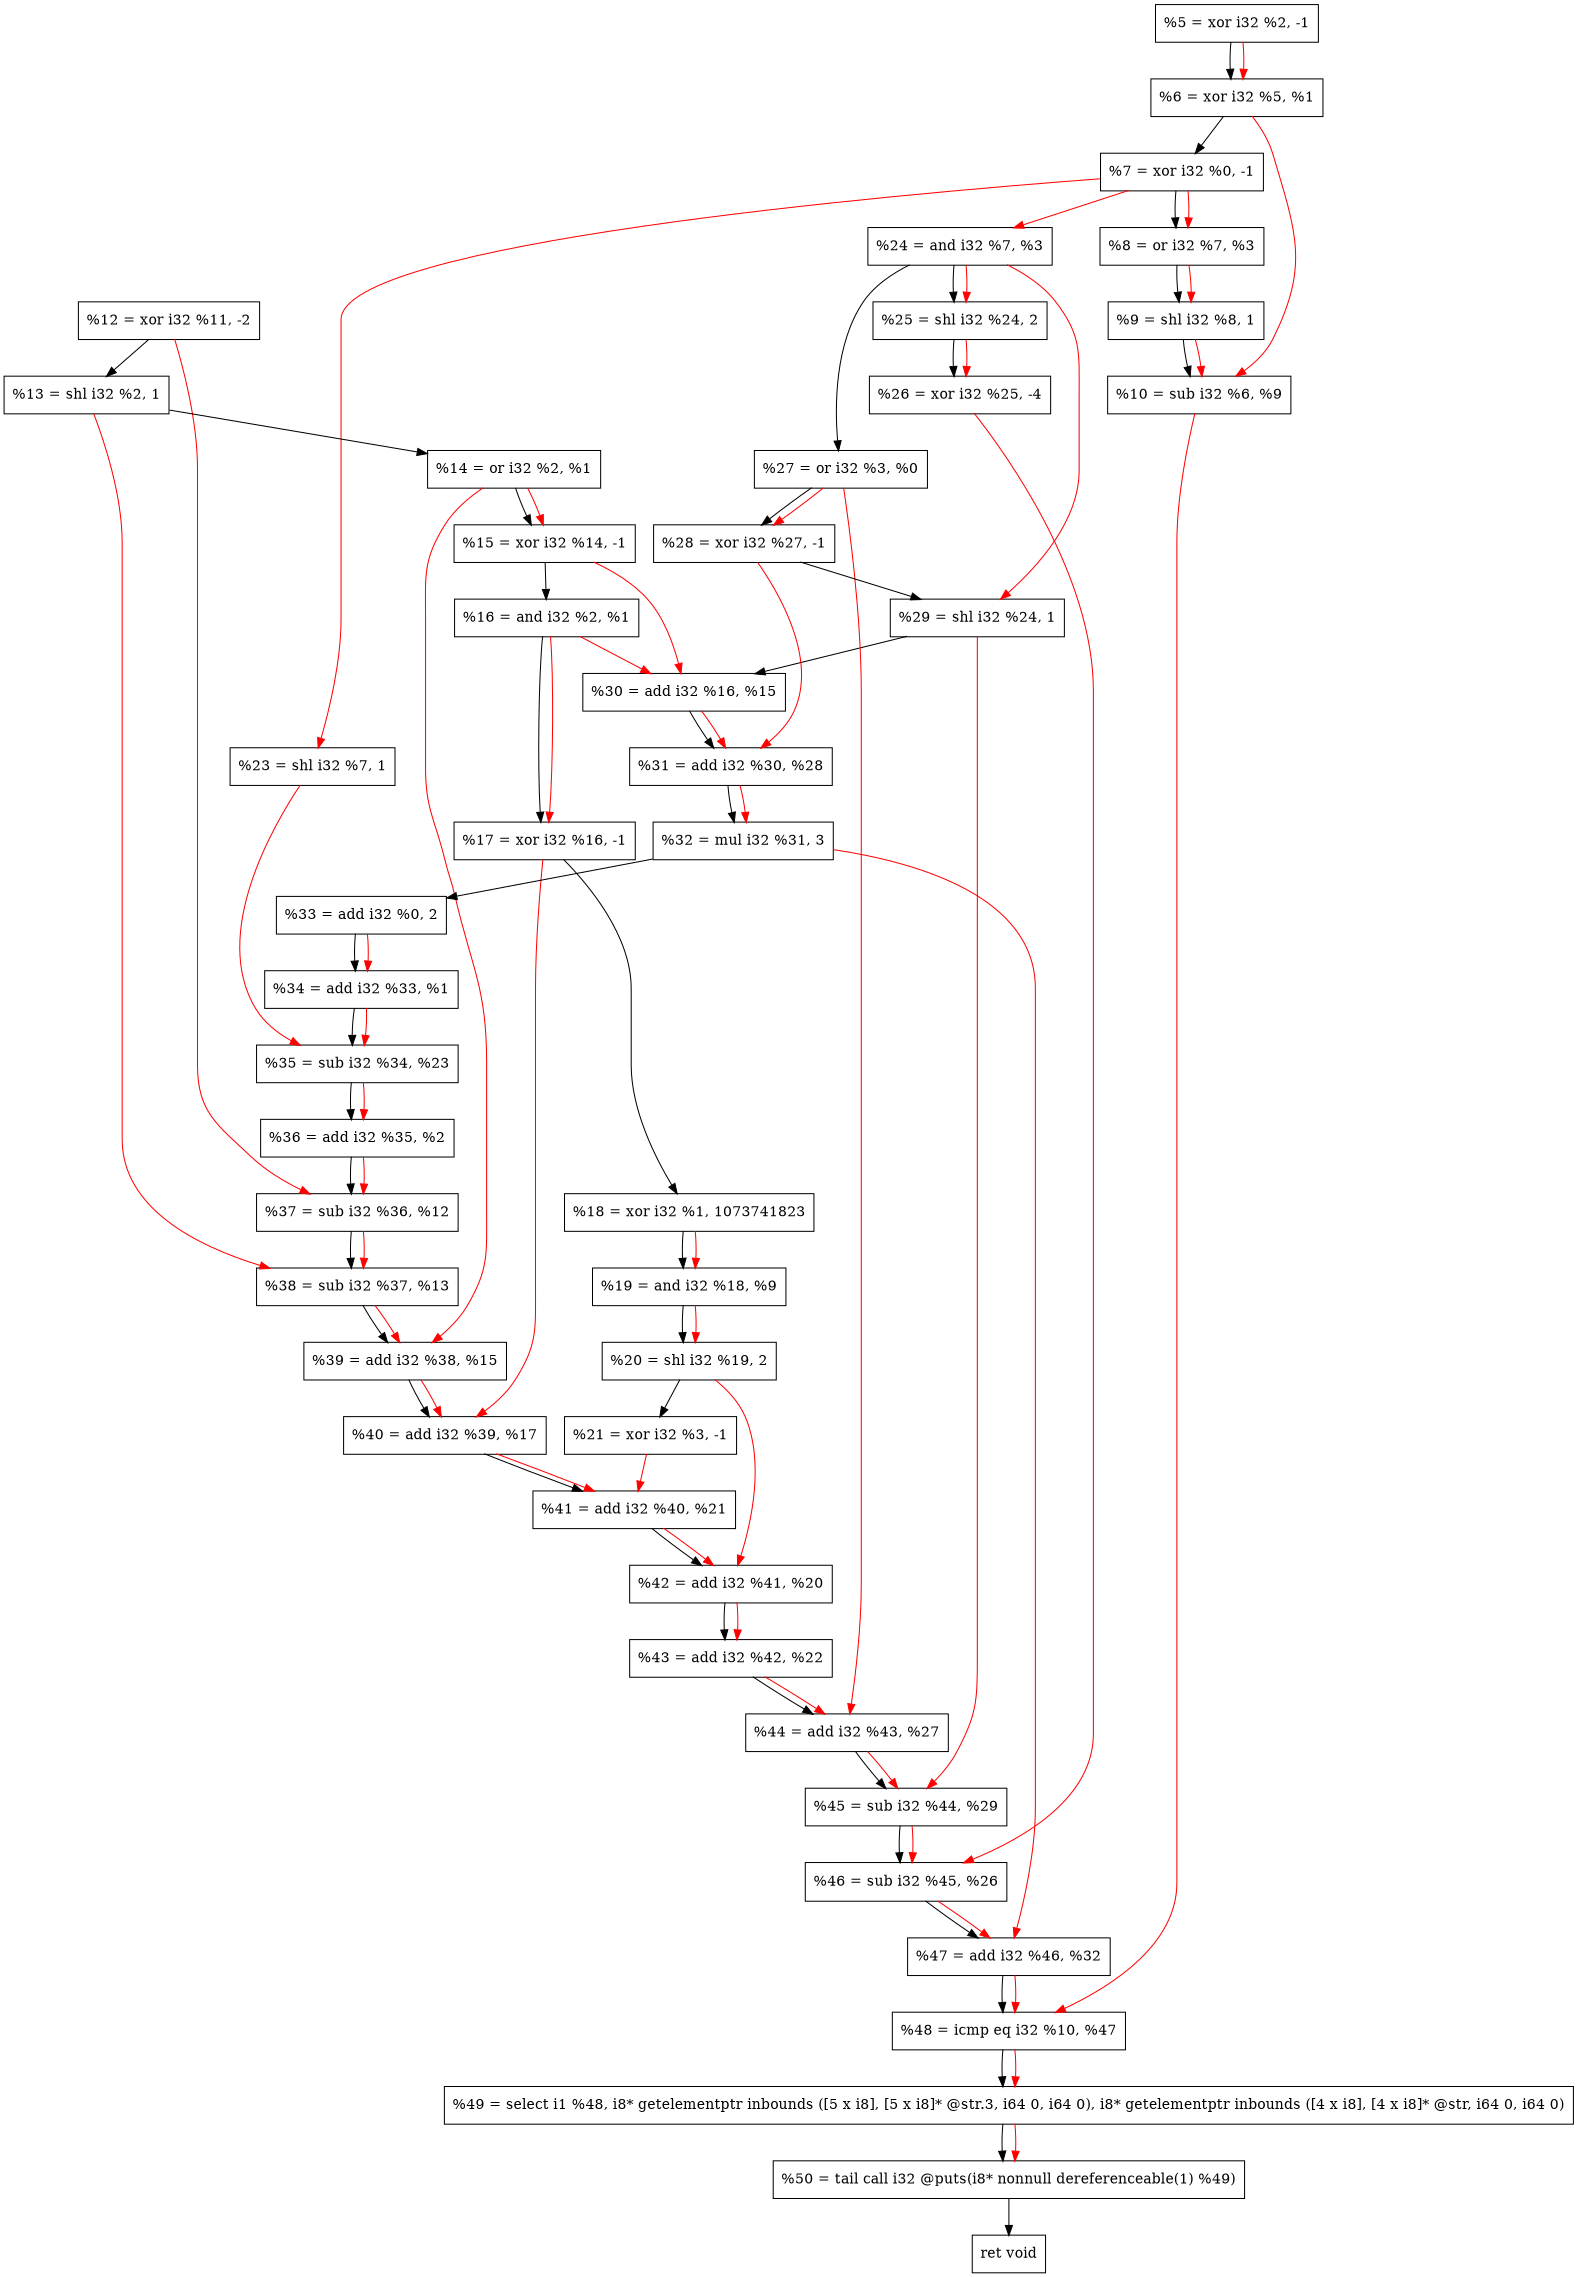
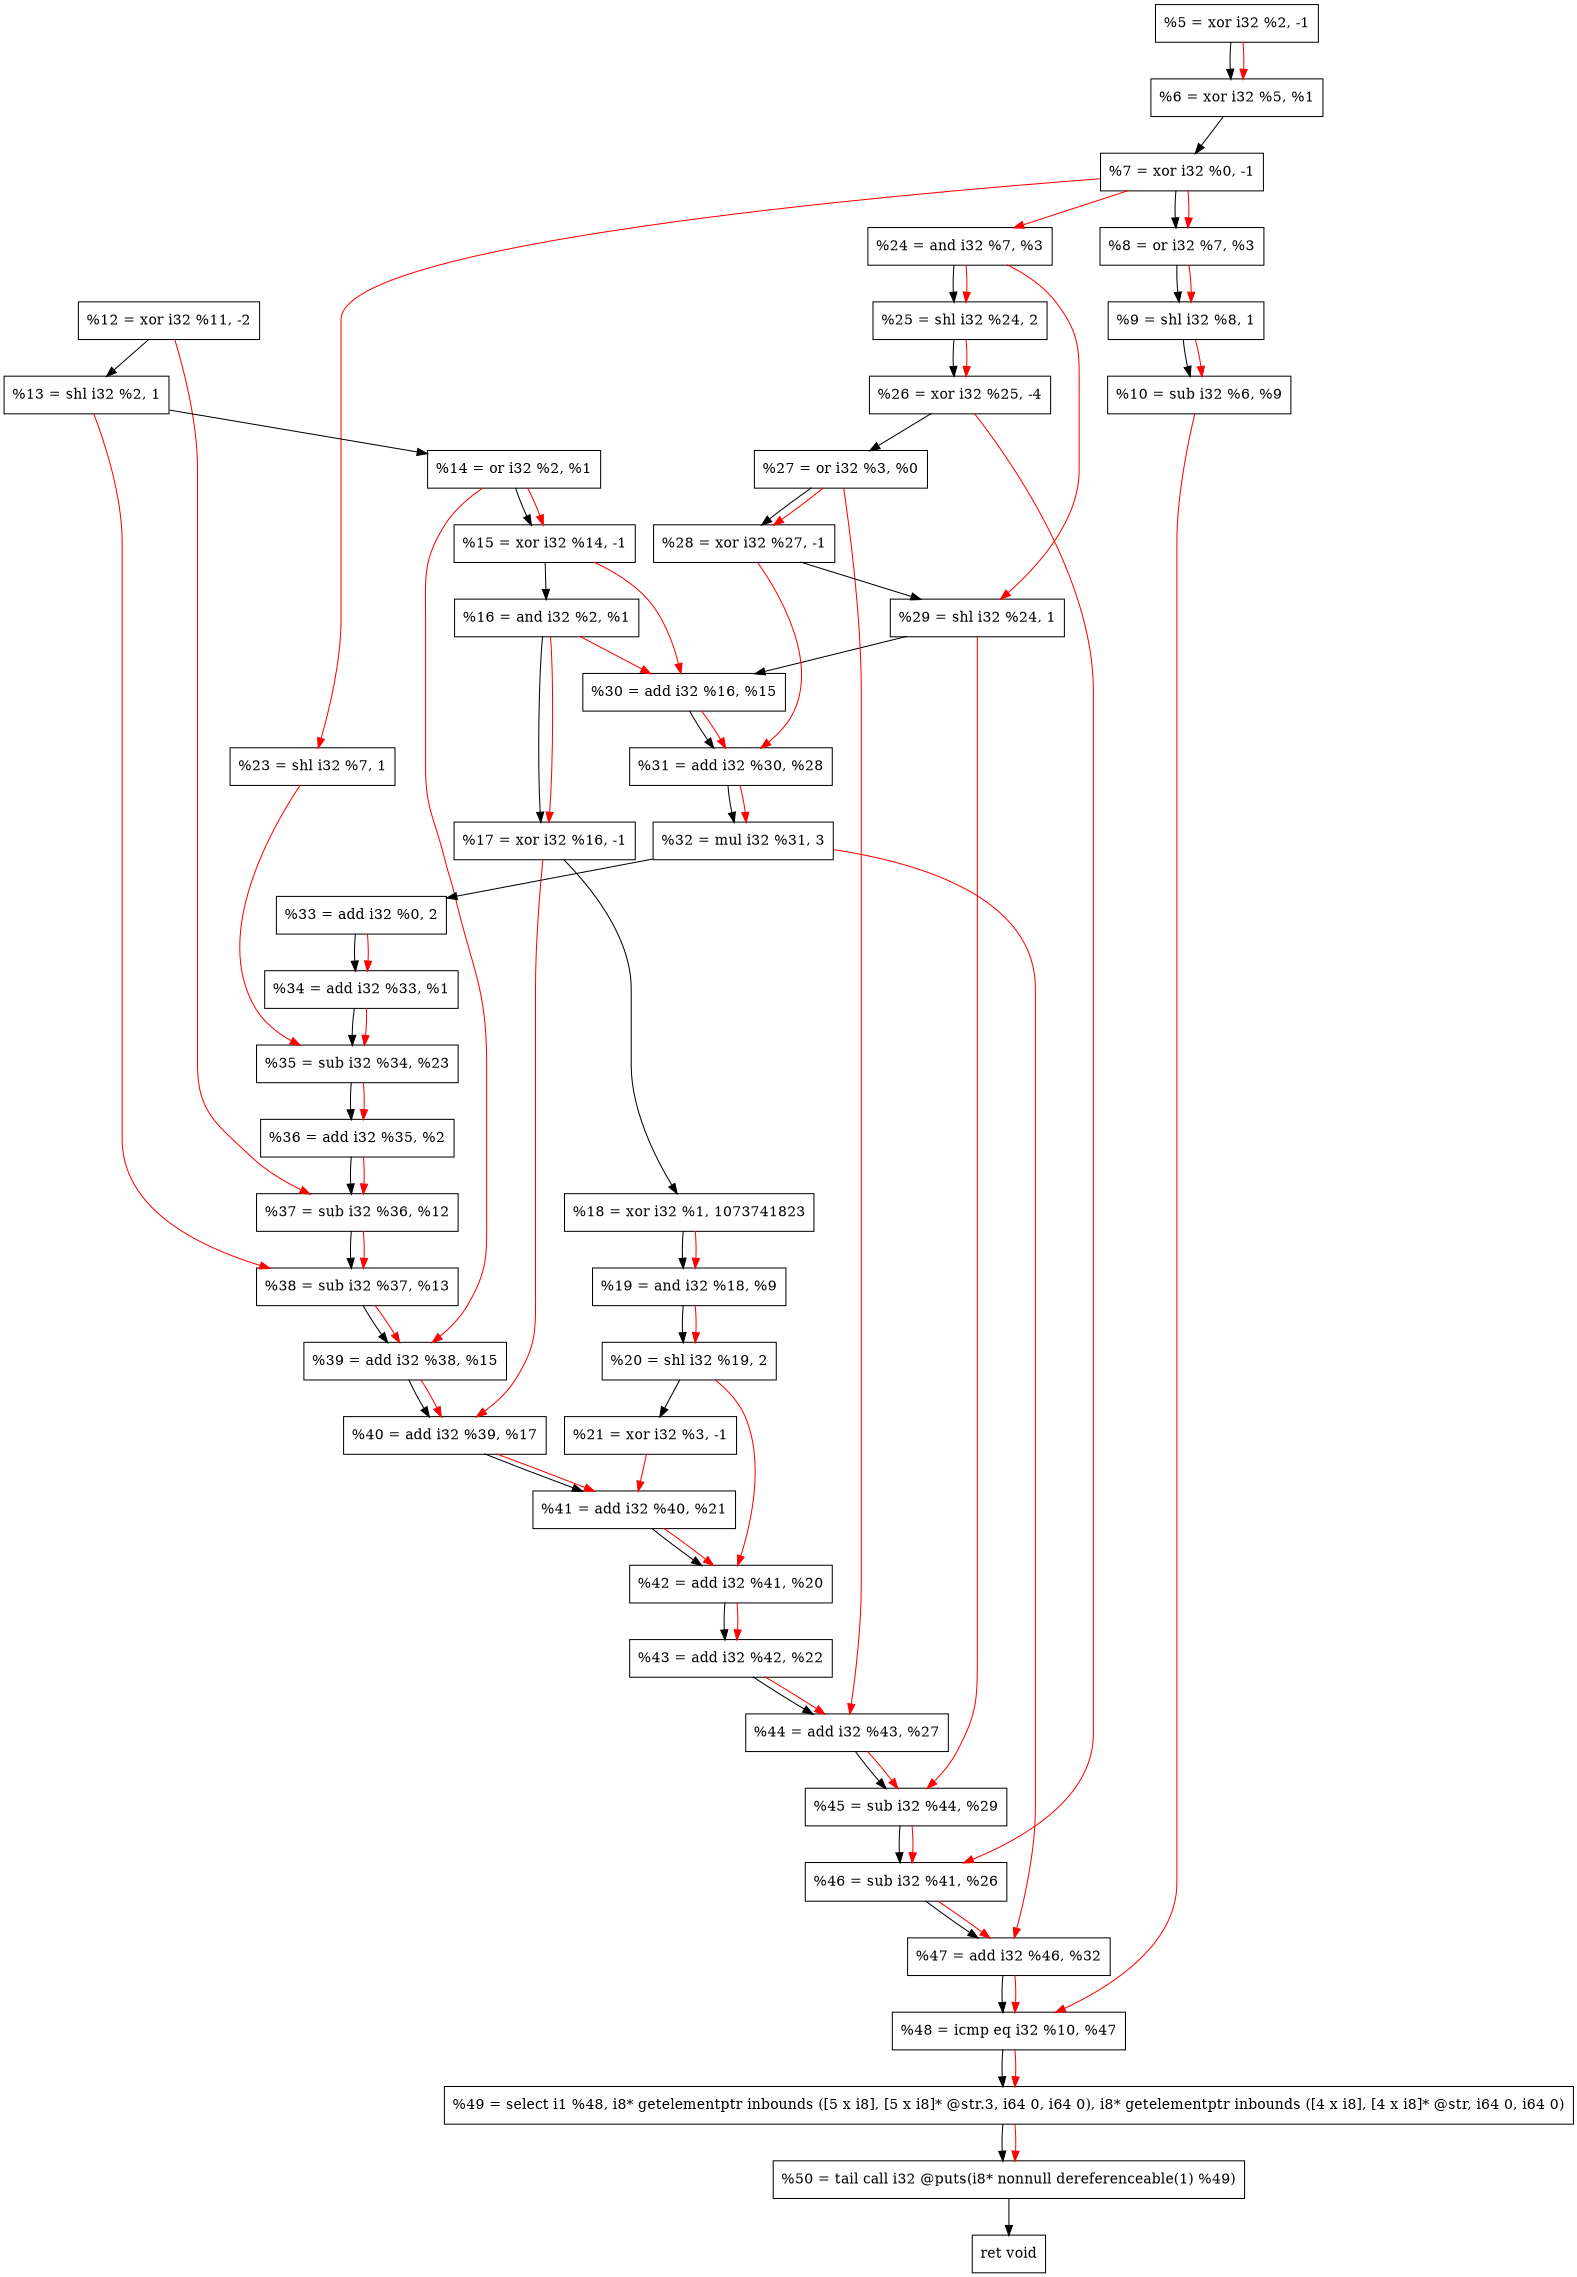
(1295, 247) -> none
(846, 340) -> (905, 429)
(906, 1882) -> (906, 1882)
